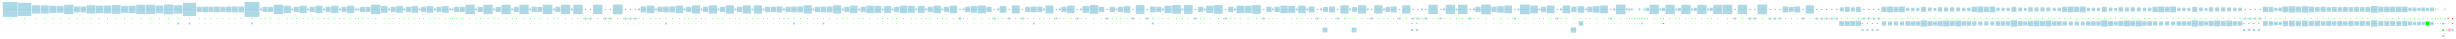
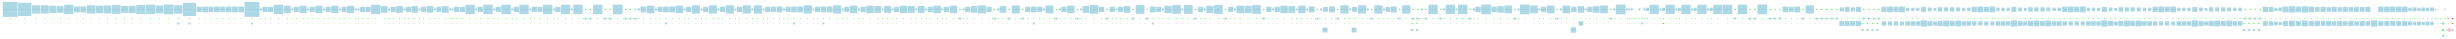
(2374, 9) -> none
(2428, 23) -> (2428, 23)
